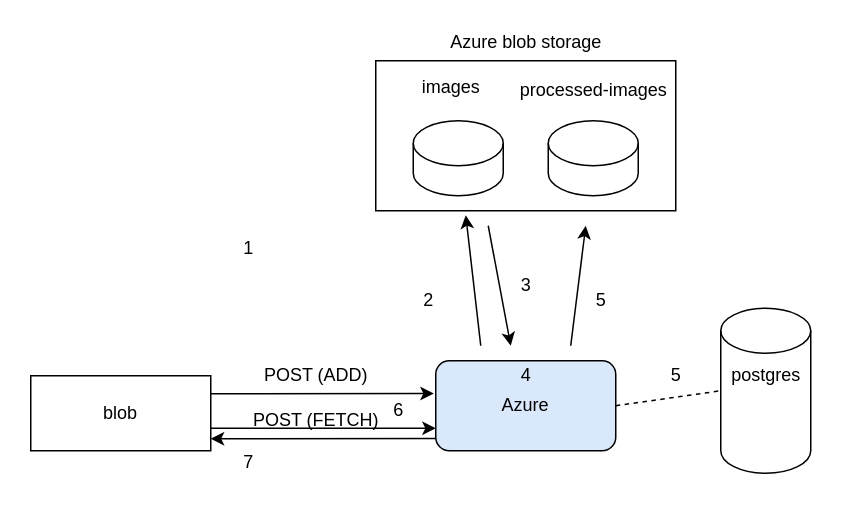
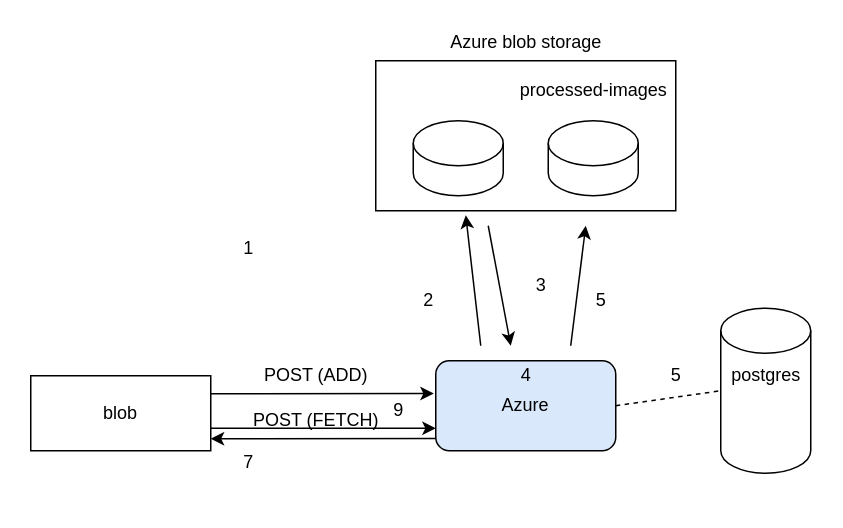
(451, 98) -> none
(526, 286) -> (541, 286)
(399, 421) -> (399, 421)
